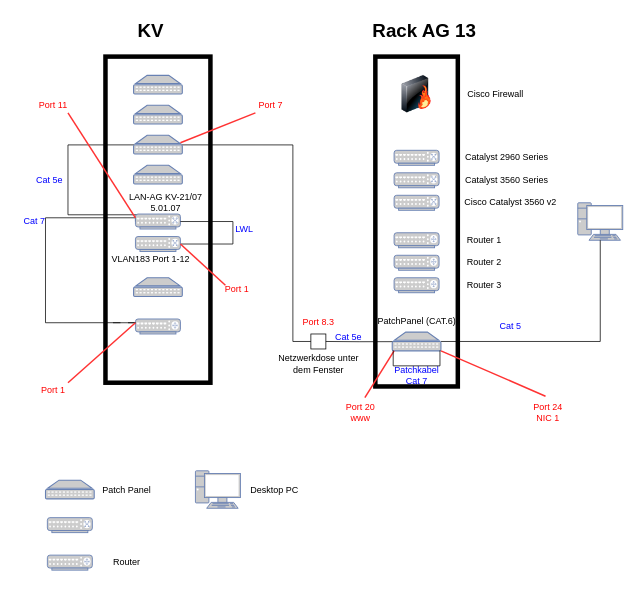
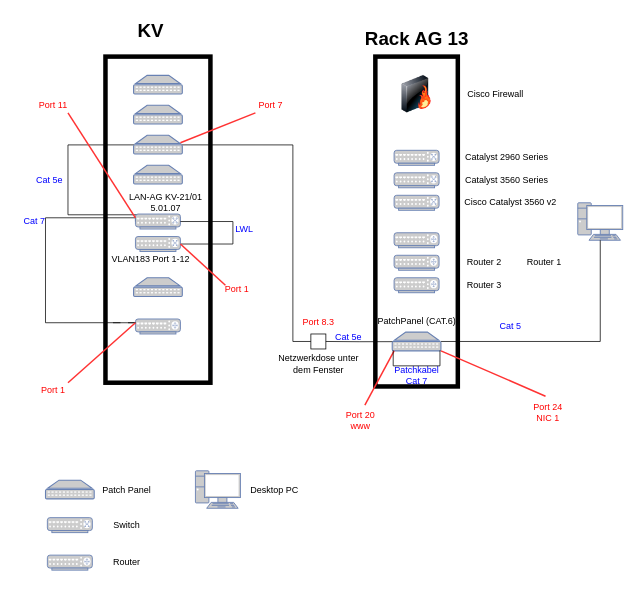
(424, 30) -> (417, 38)
(166, 203) -> (166, 203)
(484, 240) -> (544, 263)
(360, 413) -> (360, 420)
none -> (126, 525)
